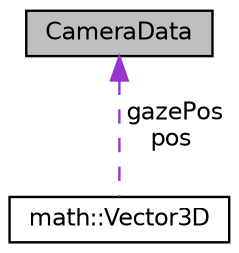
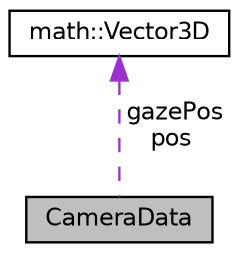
(119, 139) -> (119, 139)
